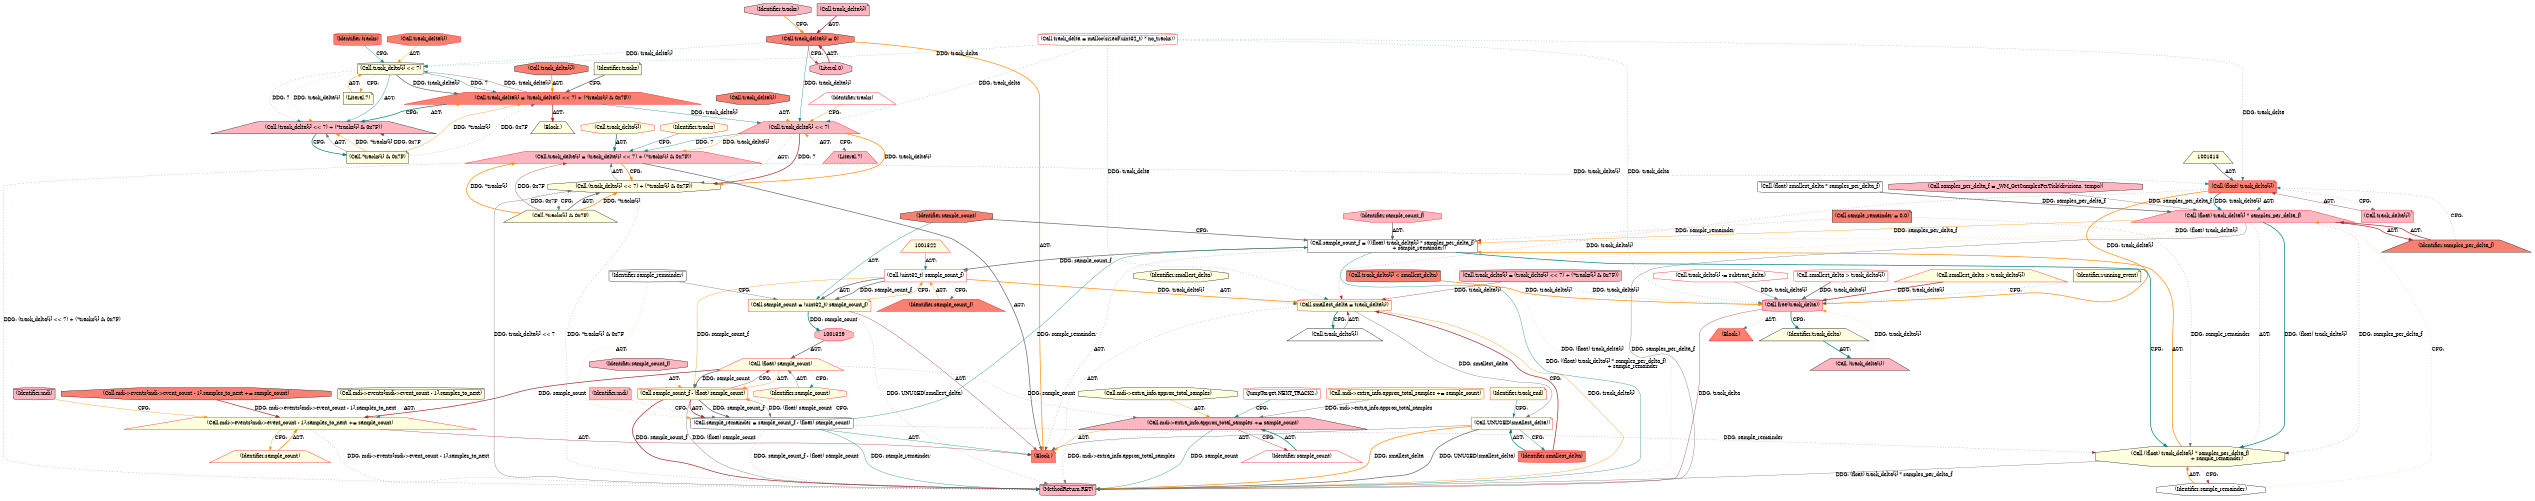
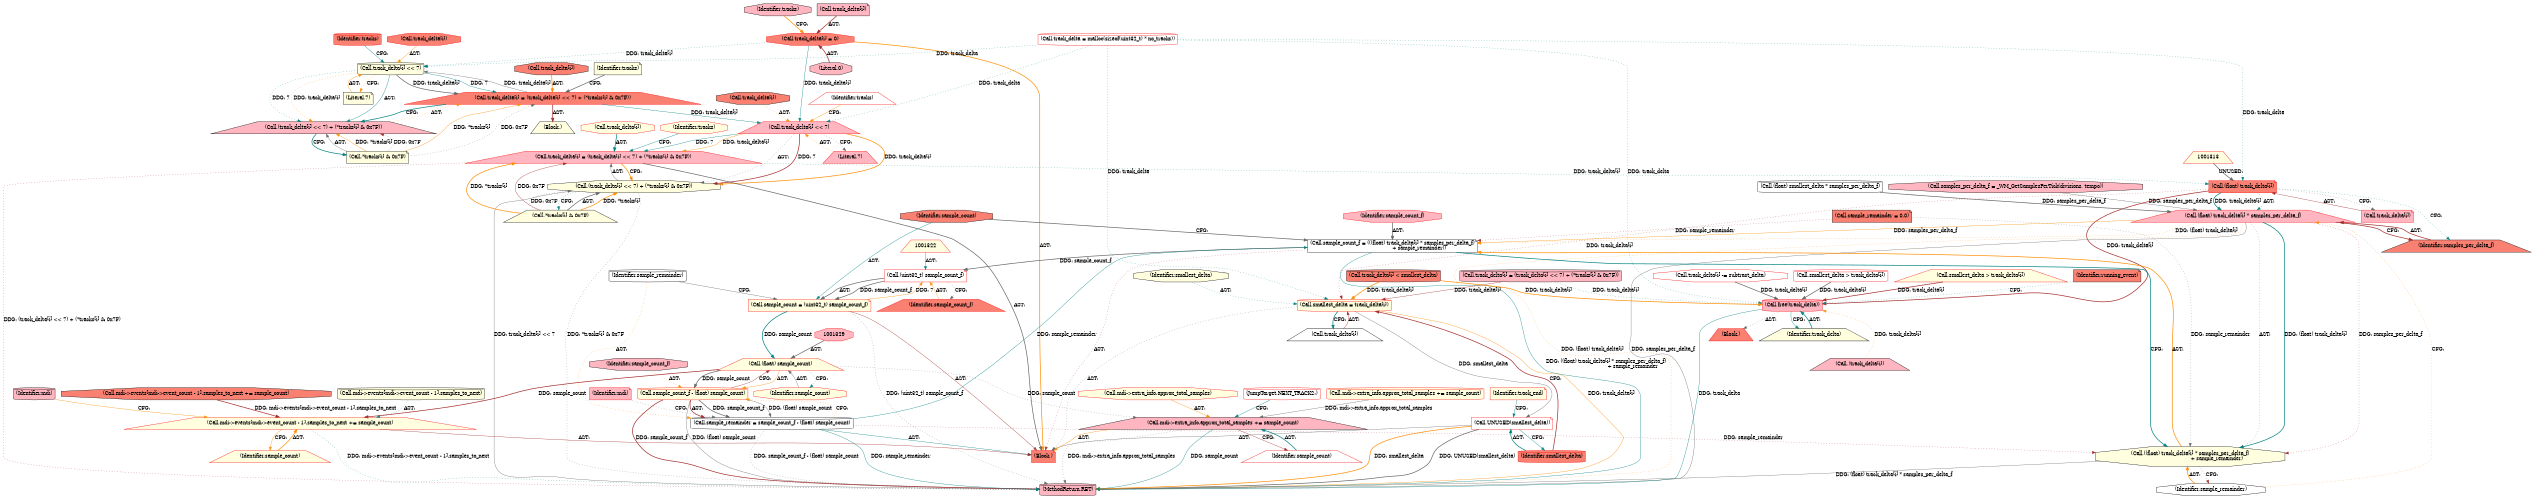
(810, 39) -> (810, 39)
(810, 55) -> none
(2208, 157) -> (2208, 157)
(2232, 172) -> (2232, 172)
(2381, 192) -> (2368, 198)
(2394, 231) -> (2394, 231)
(2107, 276) -> (2107, 276)
(749, 287) -> none
(1755, 290) -> (1755, 290)
(925, 291) -> (925, 291)
(1130, 291) -> (1366, 289)
(2097, 301) -> (2097, 301)
(1792, 320) -> (1792, 320)
(809, 322) -> (764, 329)
(1835, 349) -> (1809, 321)
(925, 394) -> (925, 394)
(1158, 394) -> (1158, 394)
(1683, 461) -> (1683, 461)
